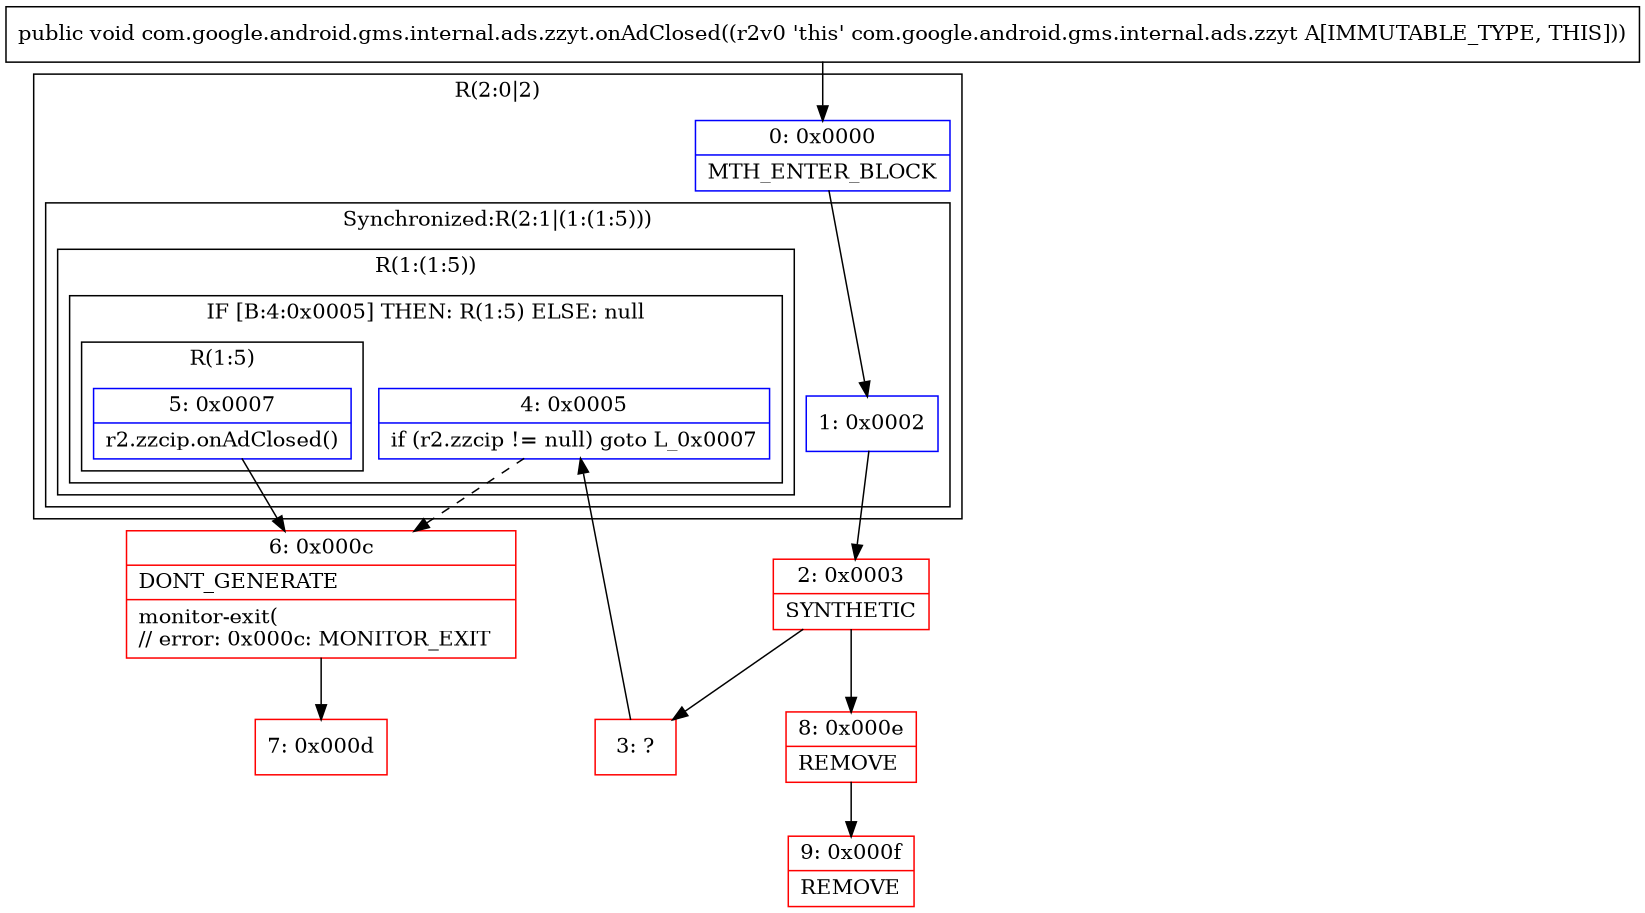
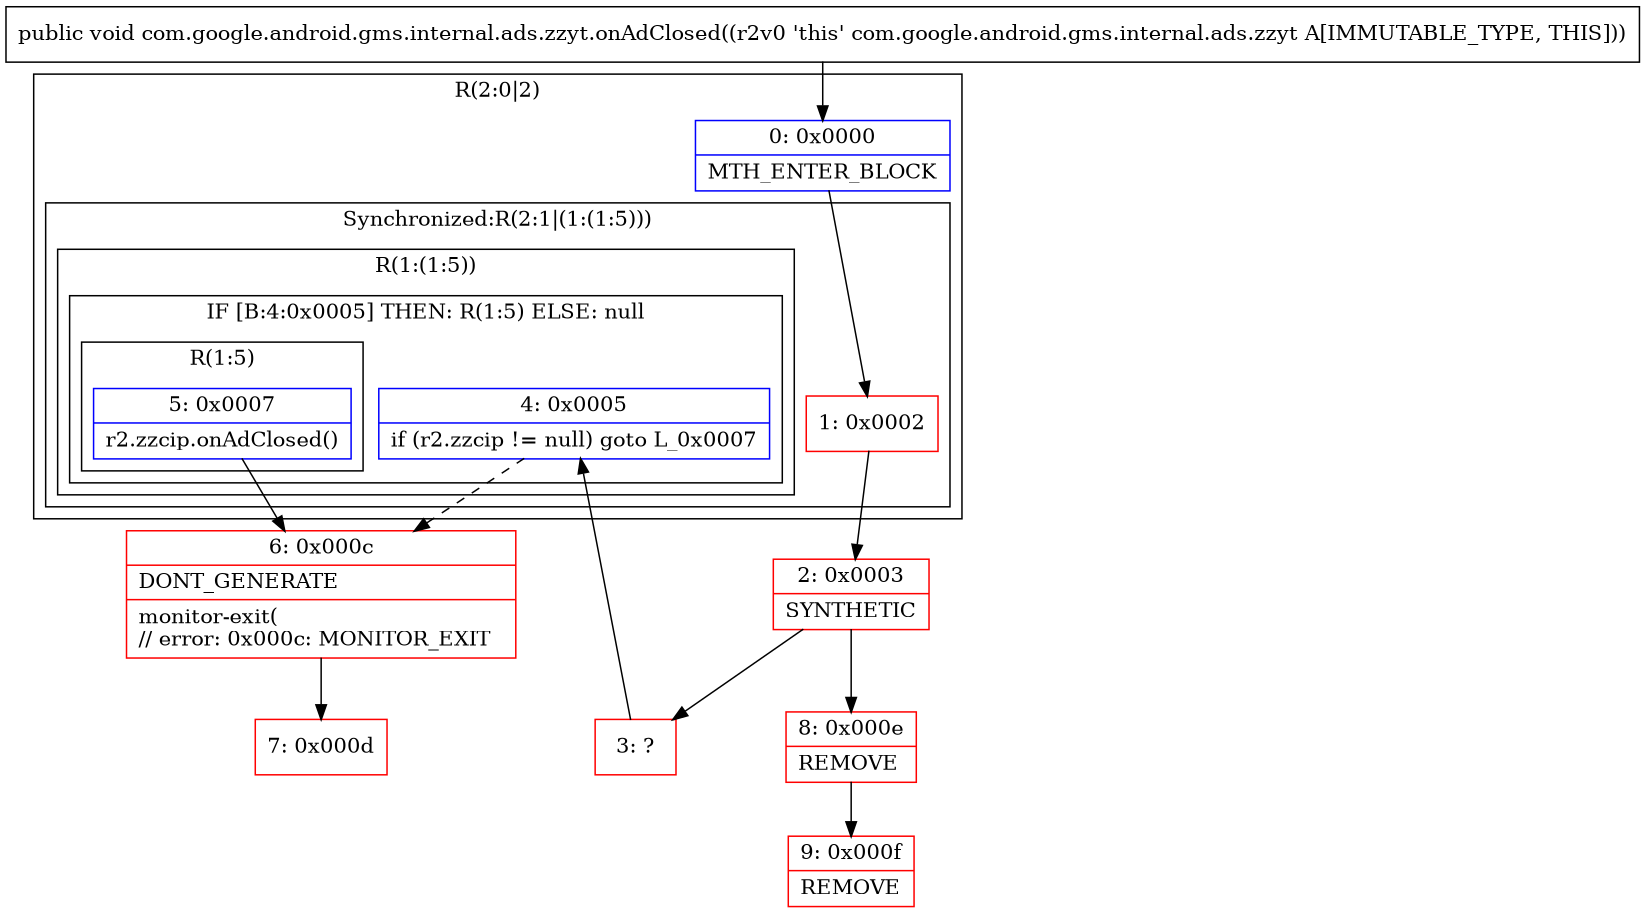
(872, 424) -> (872, 424)
